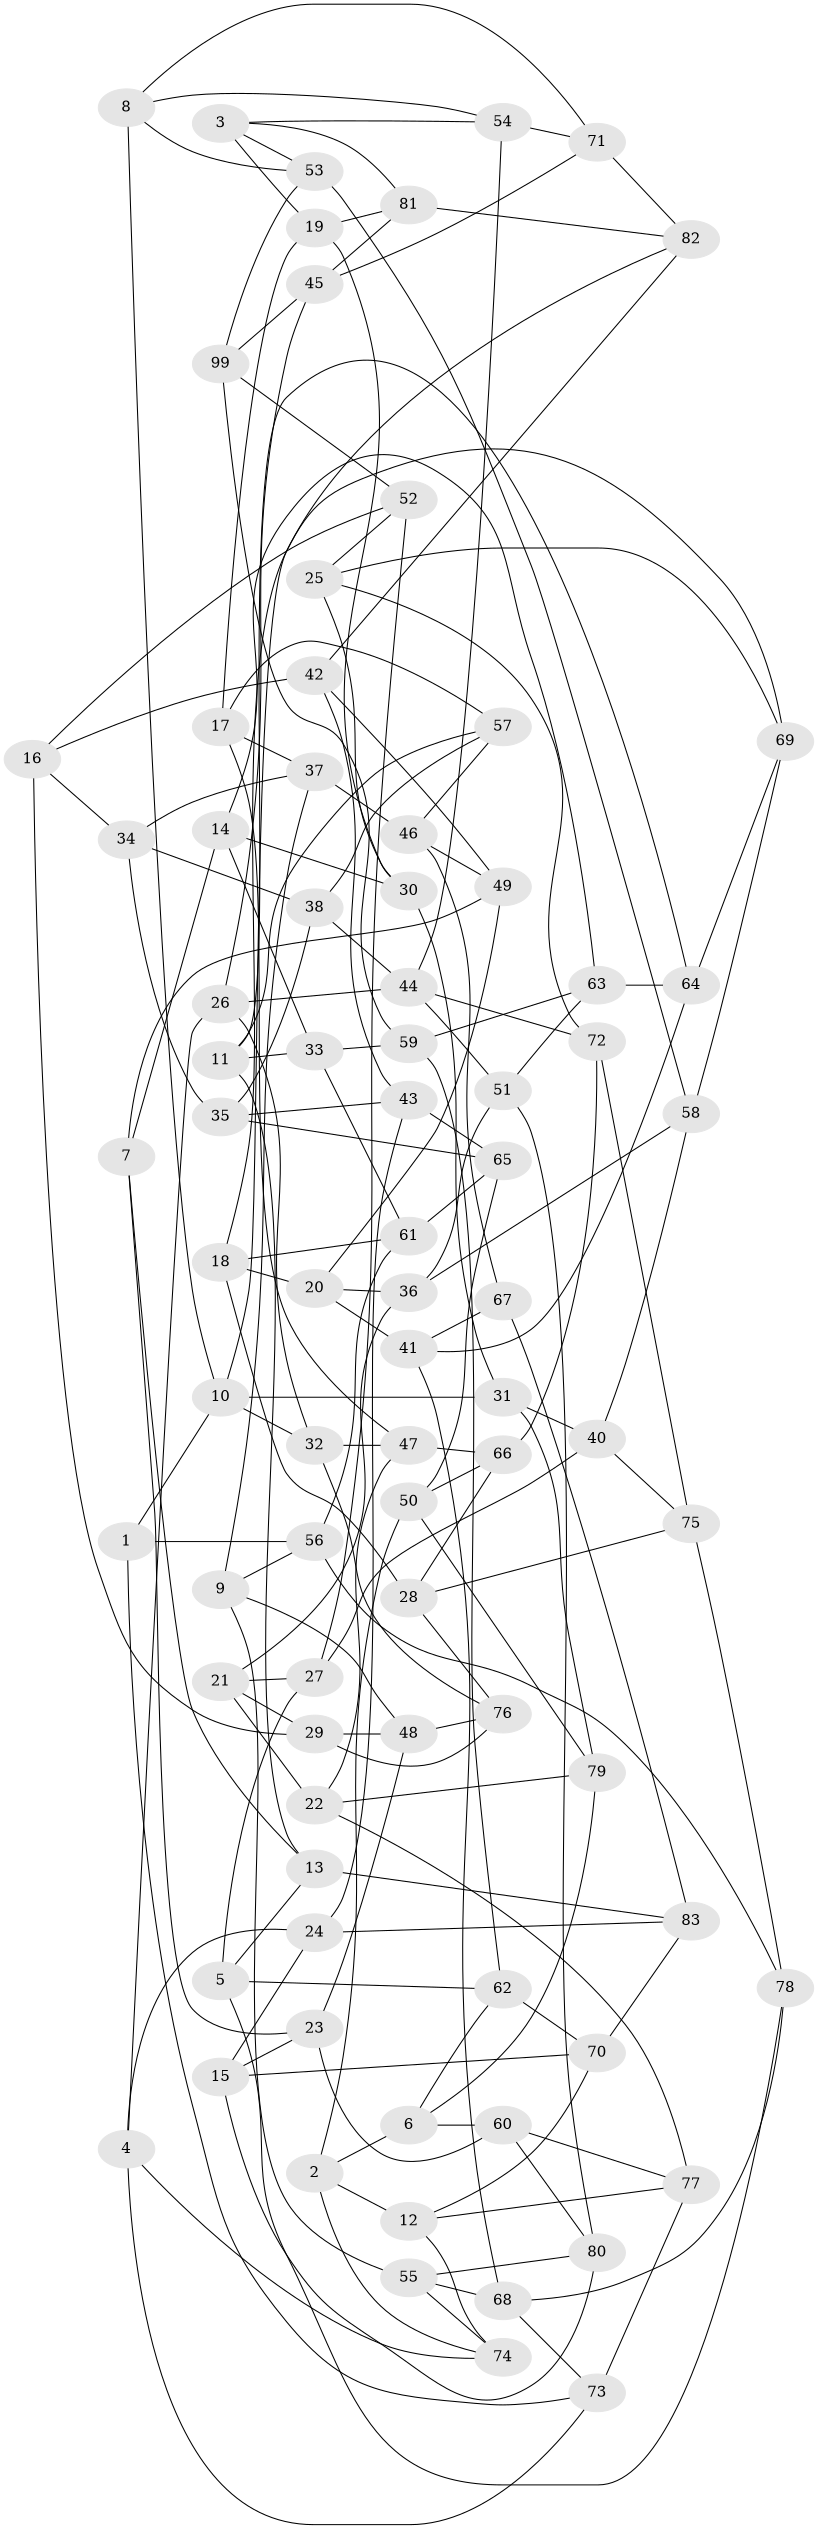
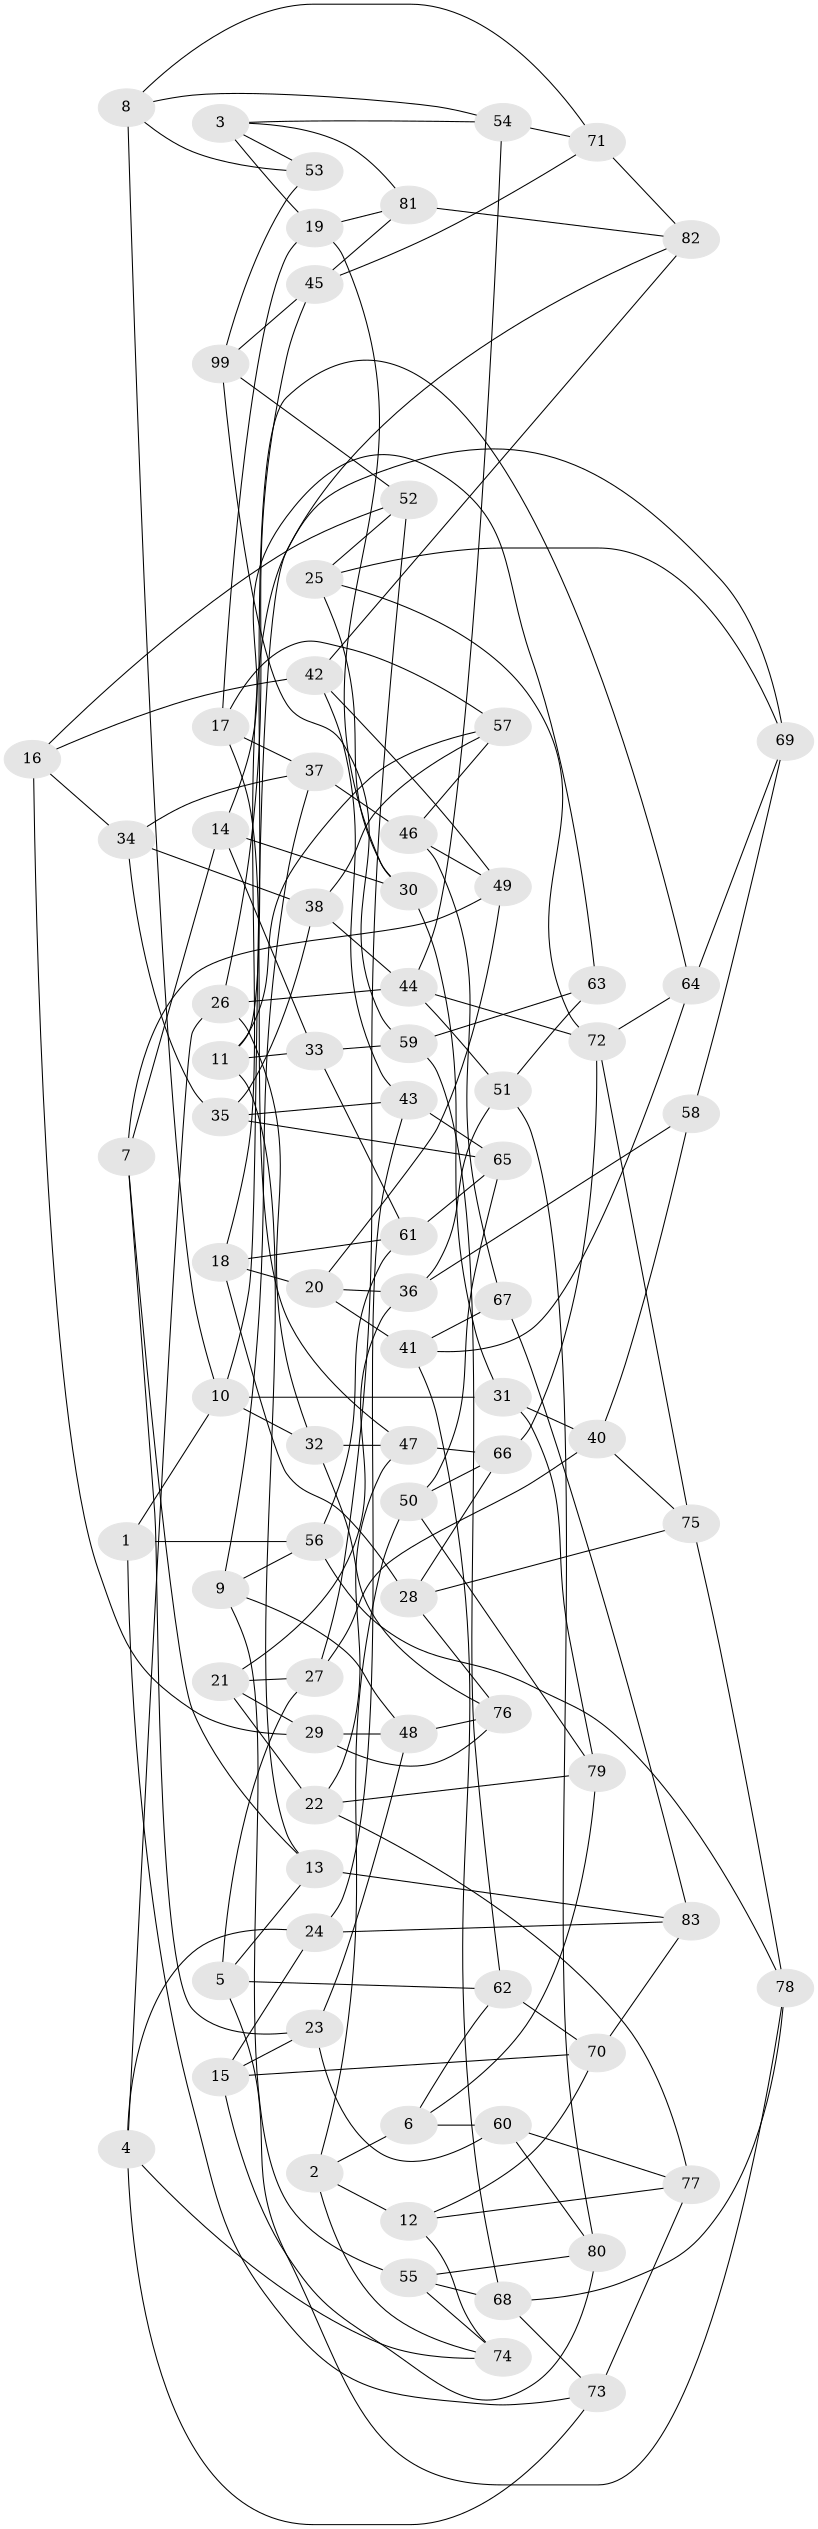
(550, 623) -> none
(644, 985) -> (644, 1013)
